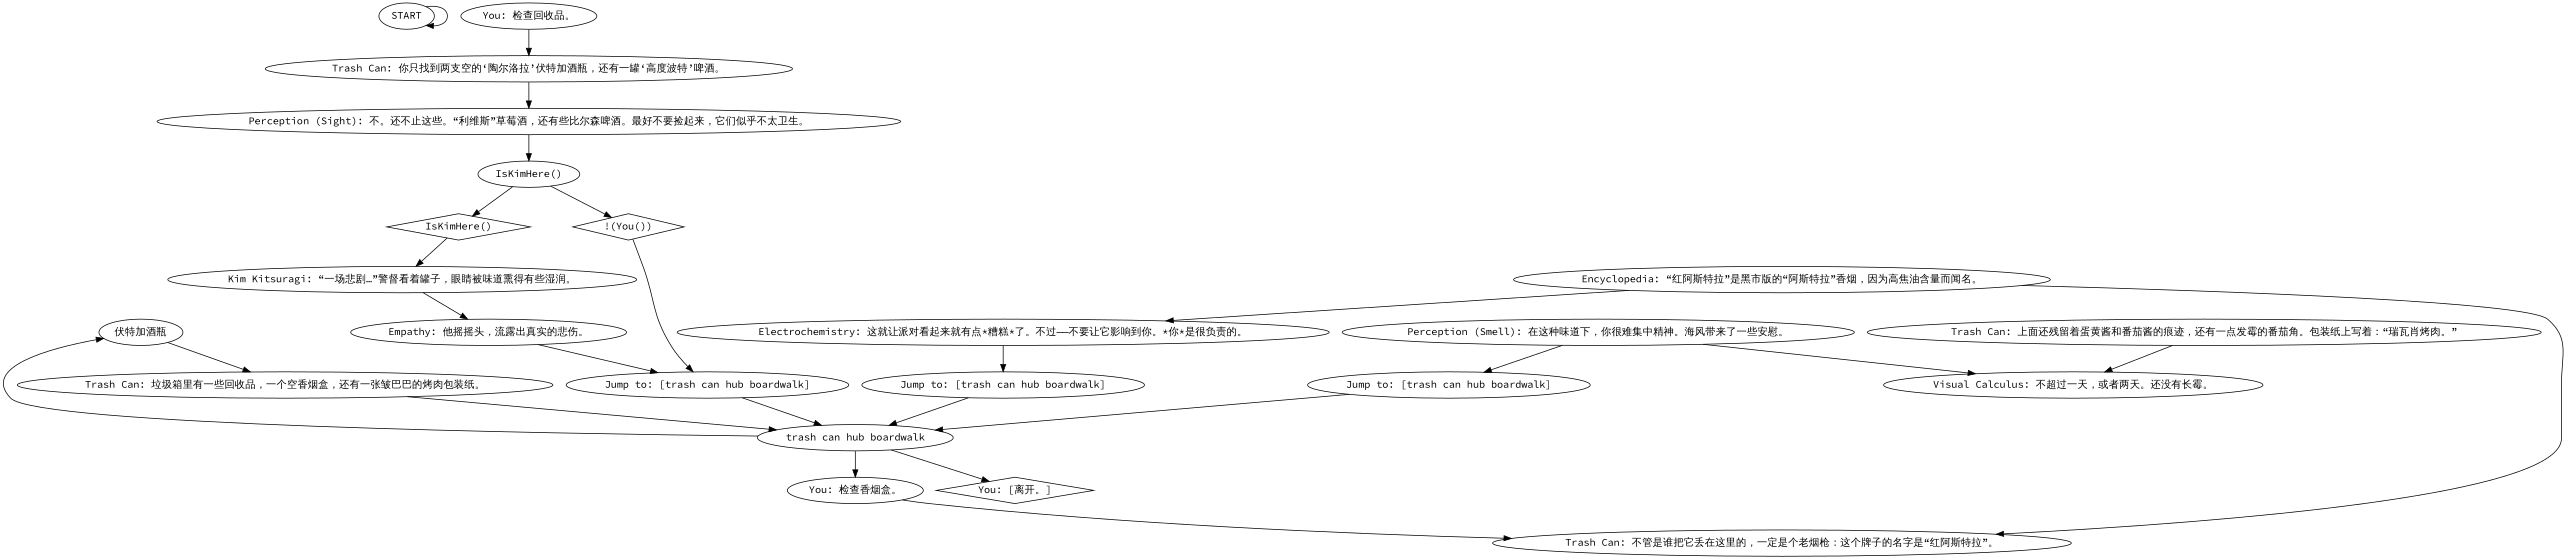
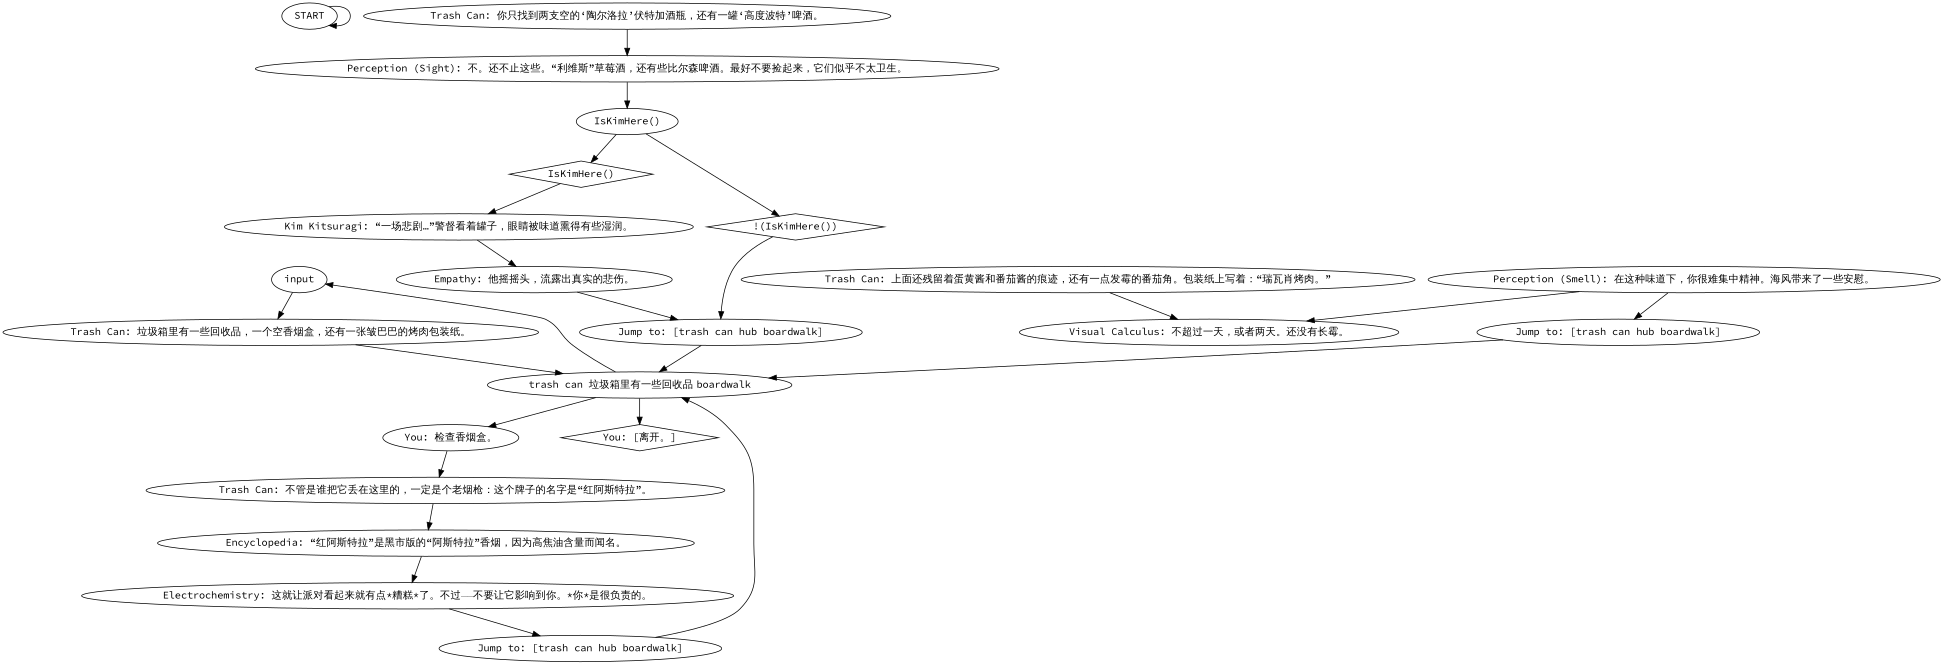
(529, 16) -> none
(628, 227) -> (796, 227)
(141, 332) -> (299, 280)
(2562, 400) -> (431, 513)
(855, 438) -> (640, 385)
